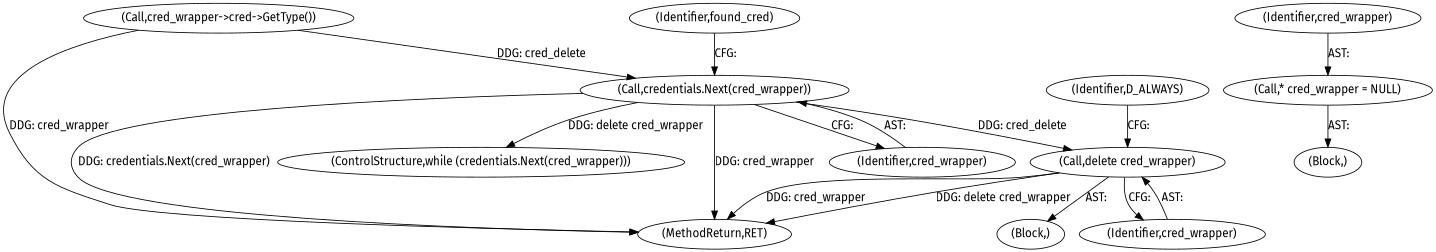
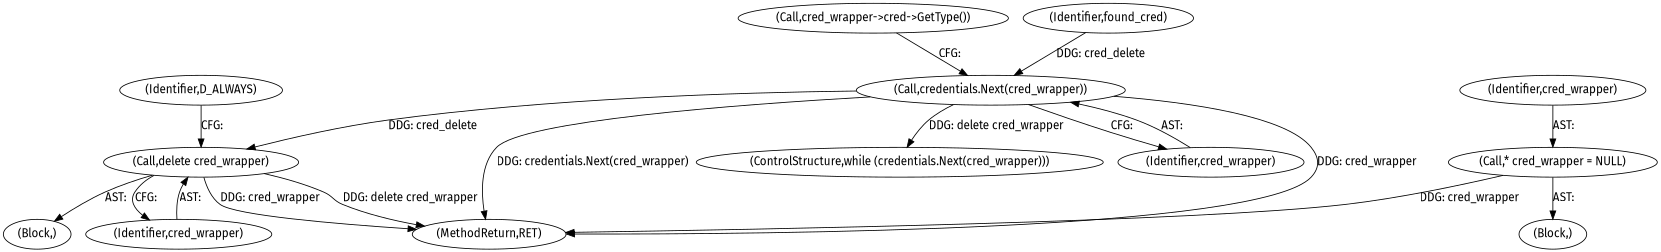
(542, 54) -> (951, 54)
(727, 54) -> (1101, 54)
(210, 216) -> (1180, 216)
